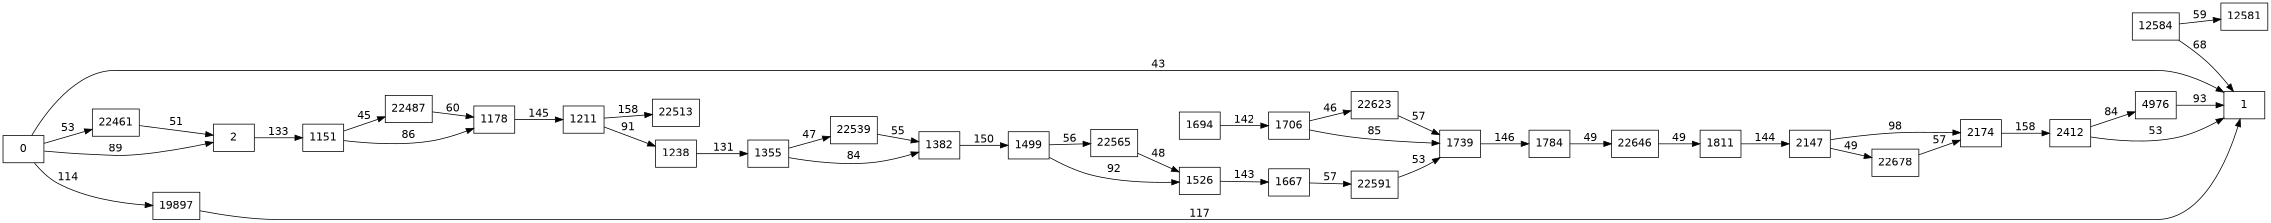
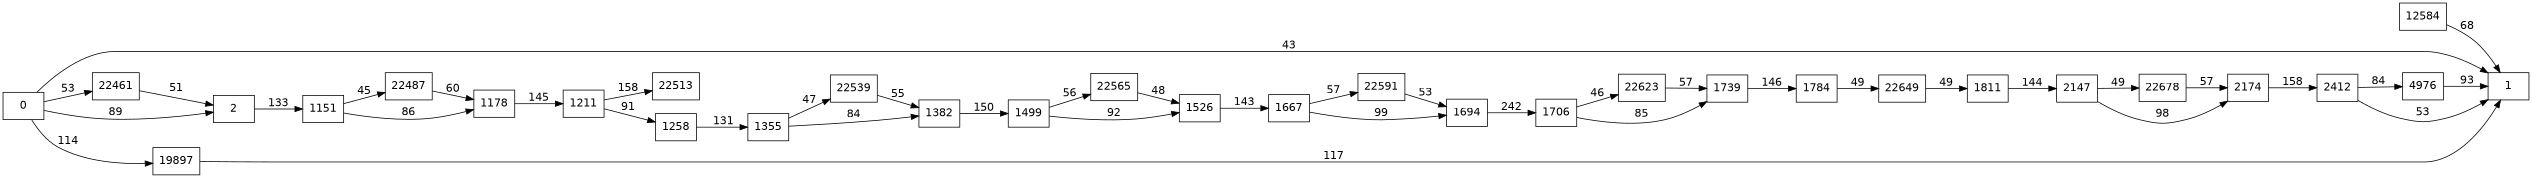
(2244, 17) -> none
(1244, 120) -> (1512, 107)
none -> (1374, 120)
(1635, 144) -> (1902, 89)
(676, 154) -> (676, 127)
(1416, 170) -> (1422, 99)
